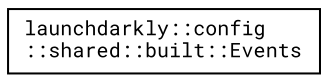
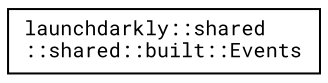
(164, 41) -> (164, 41)
